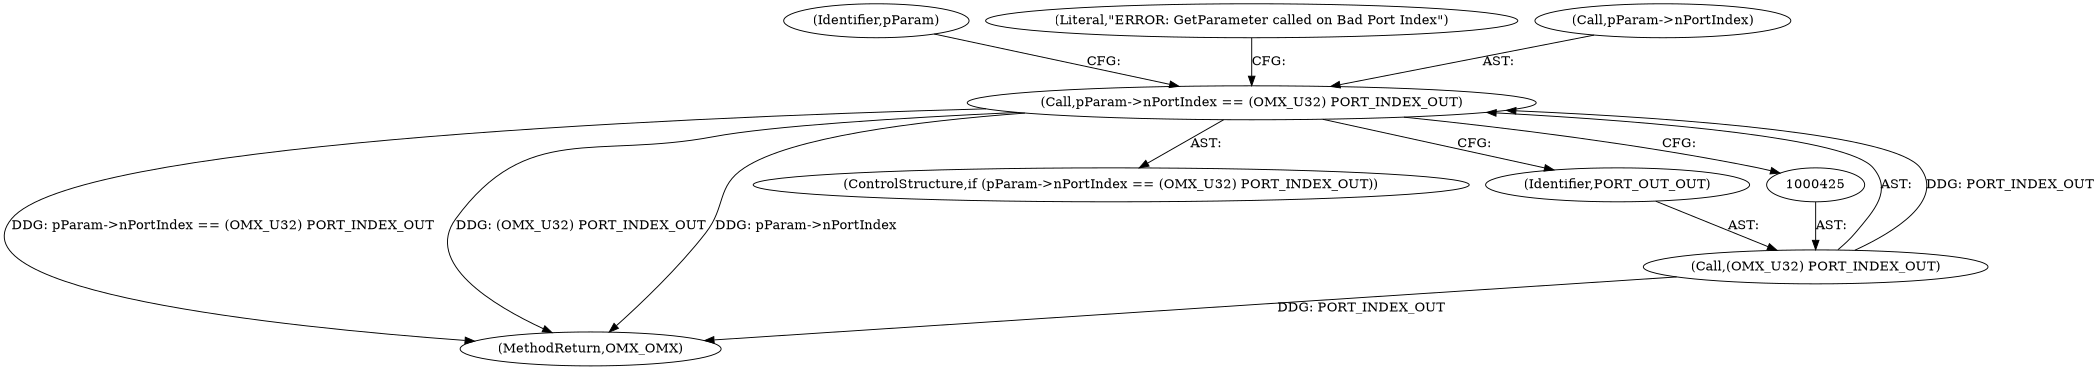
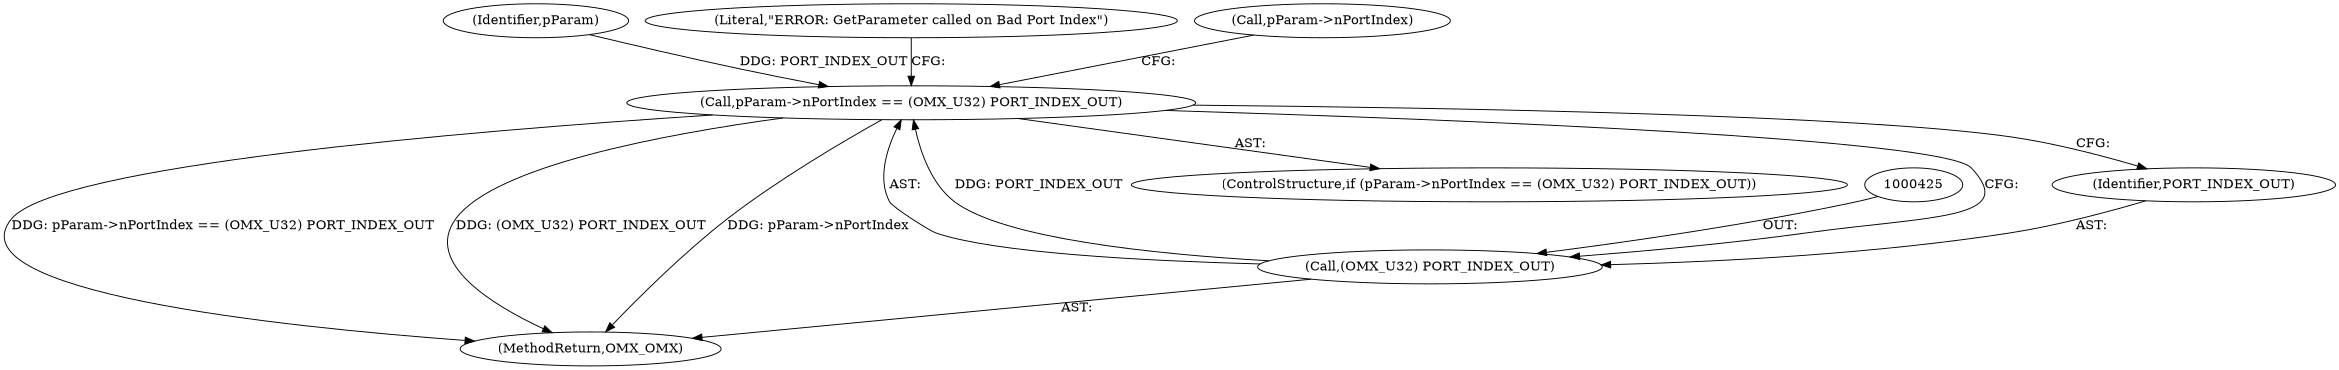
(1106, 62) -> (824, 62)
(1501, 62) -> (1161, 62)
(1588, 139) -> (1792, 140)
(1618, 185) -> (2194, 185)
(1834, 226) -> (1783, 226)
(1361, 308) -> (1079, 308)
